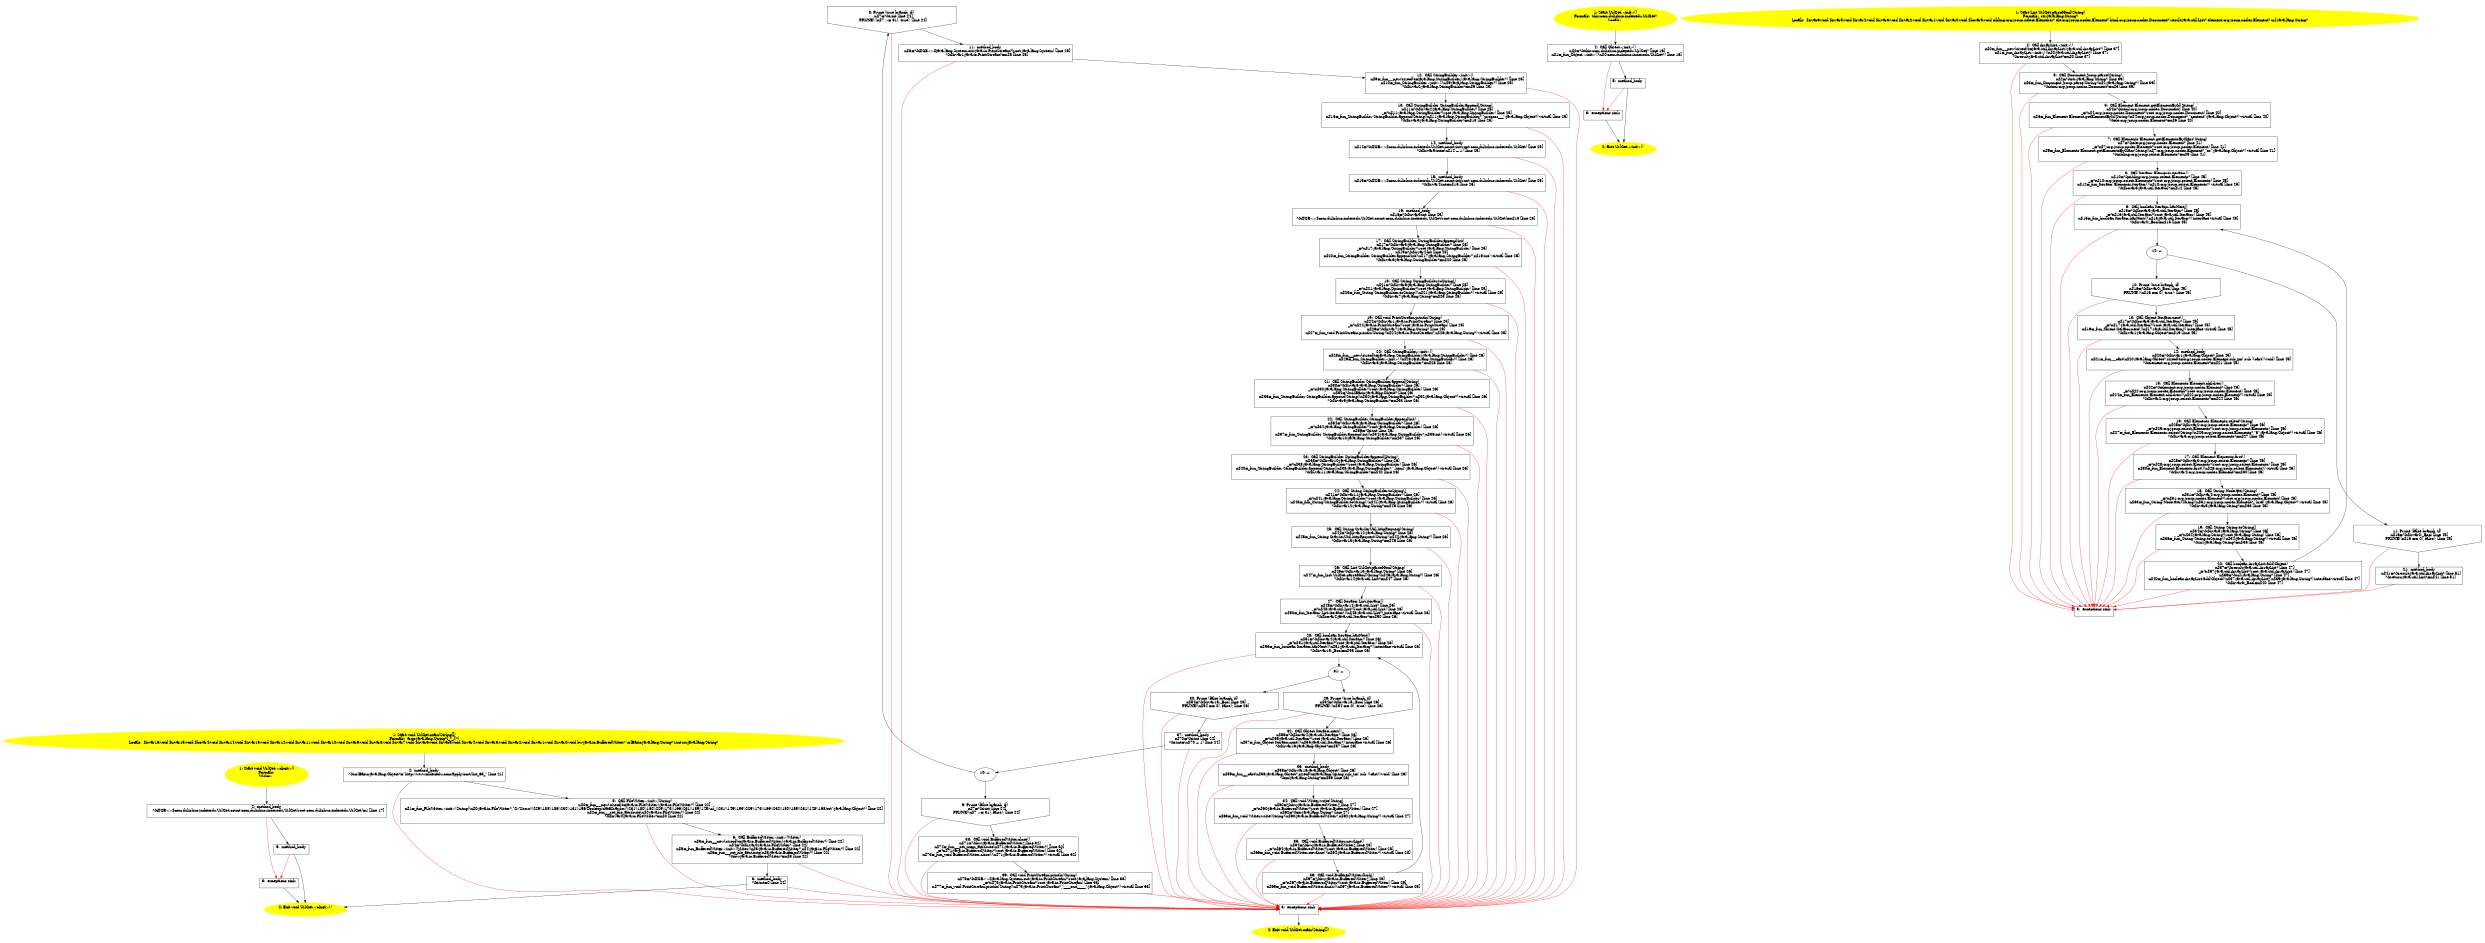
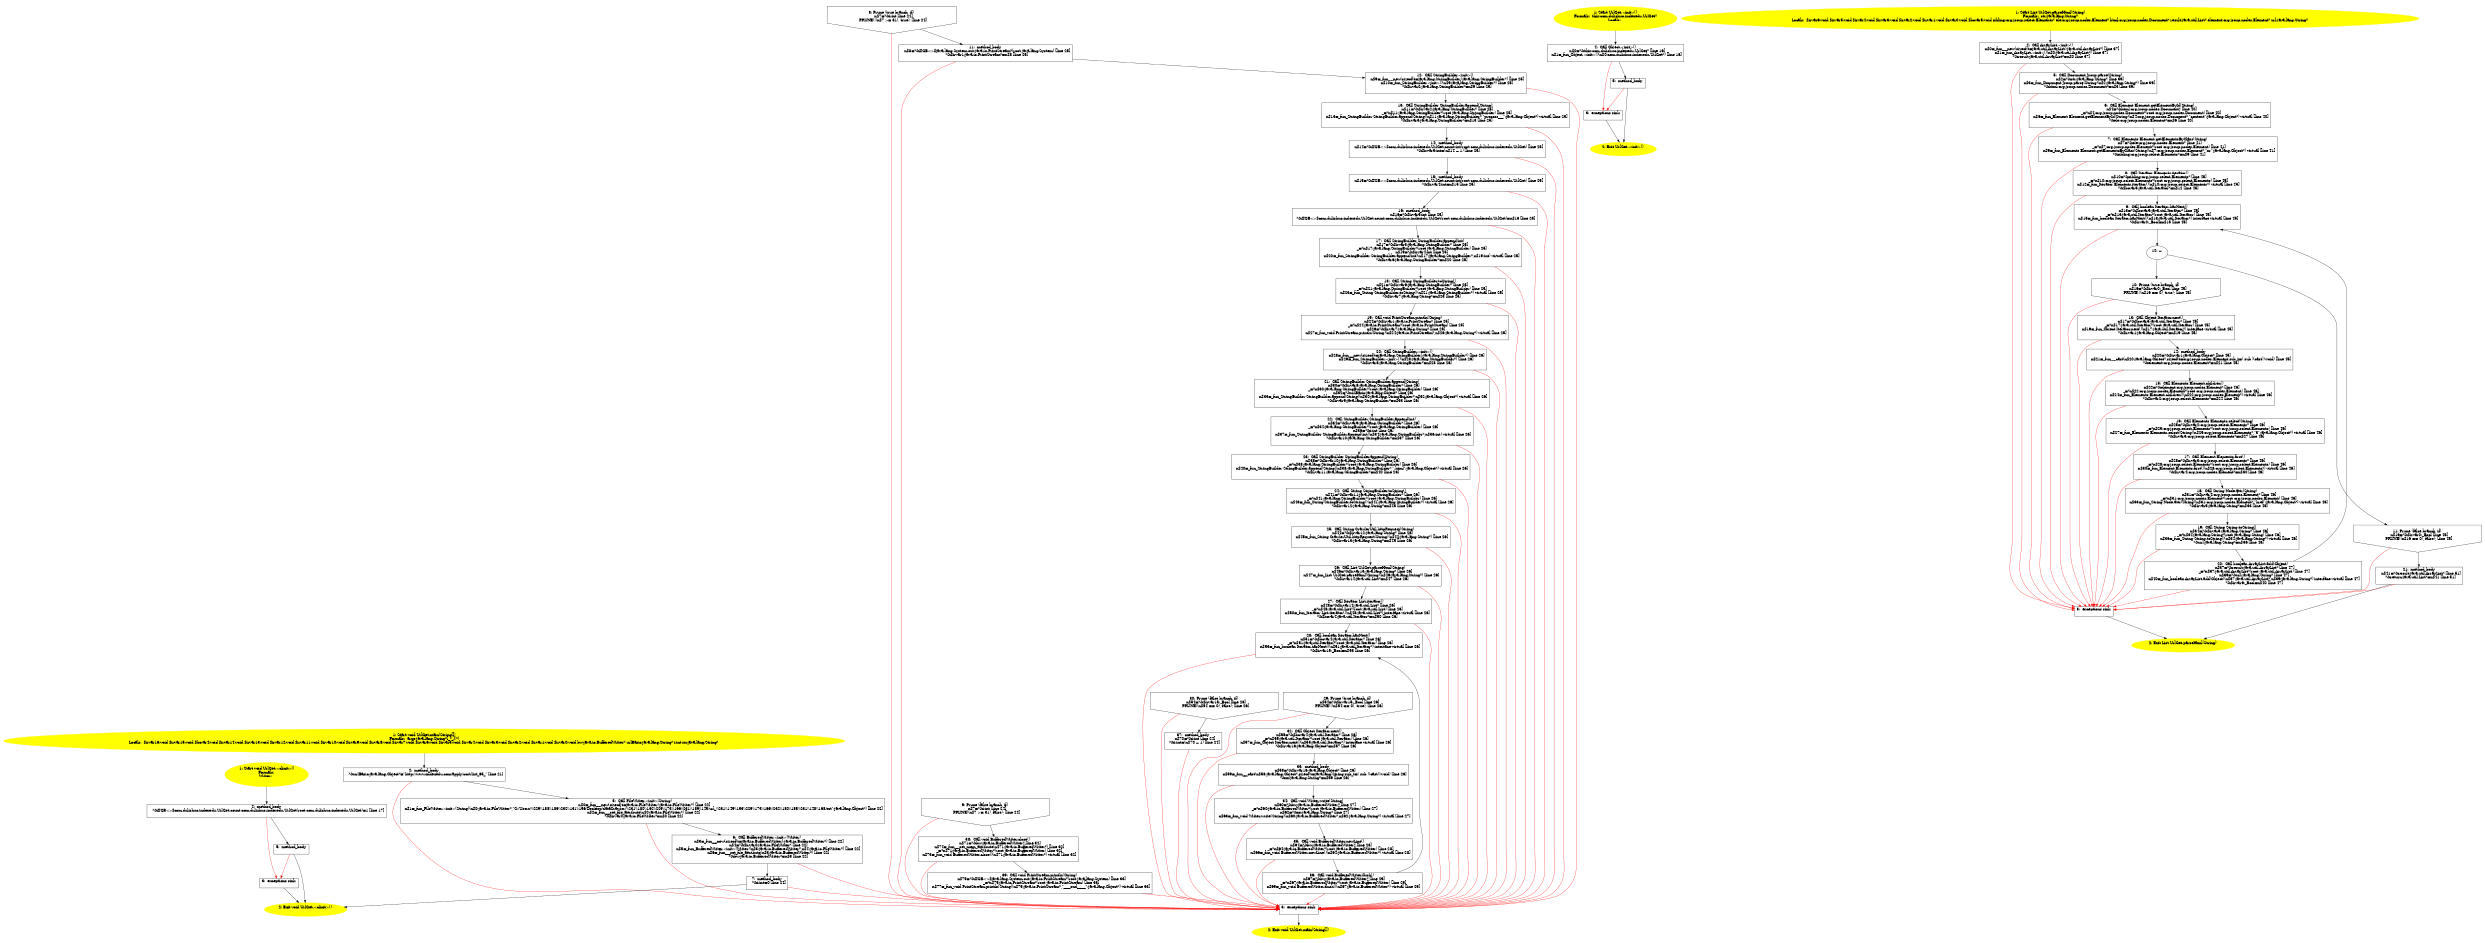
none -> (2183, 645)
(1339, 674) -> none
(985, 775) -> none
(767, 883) -> (767, 883)
